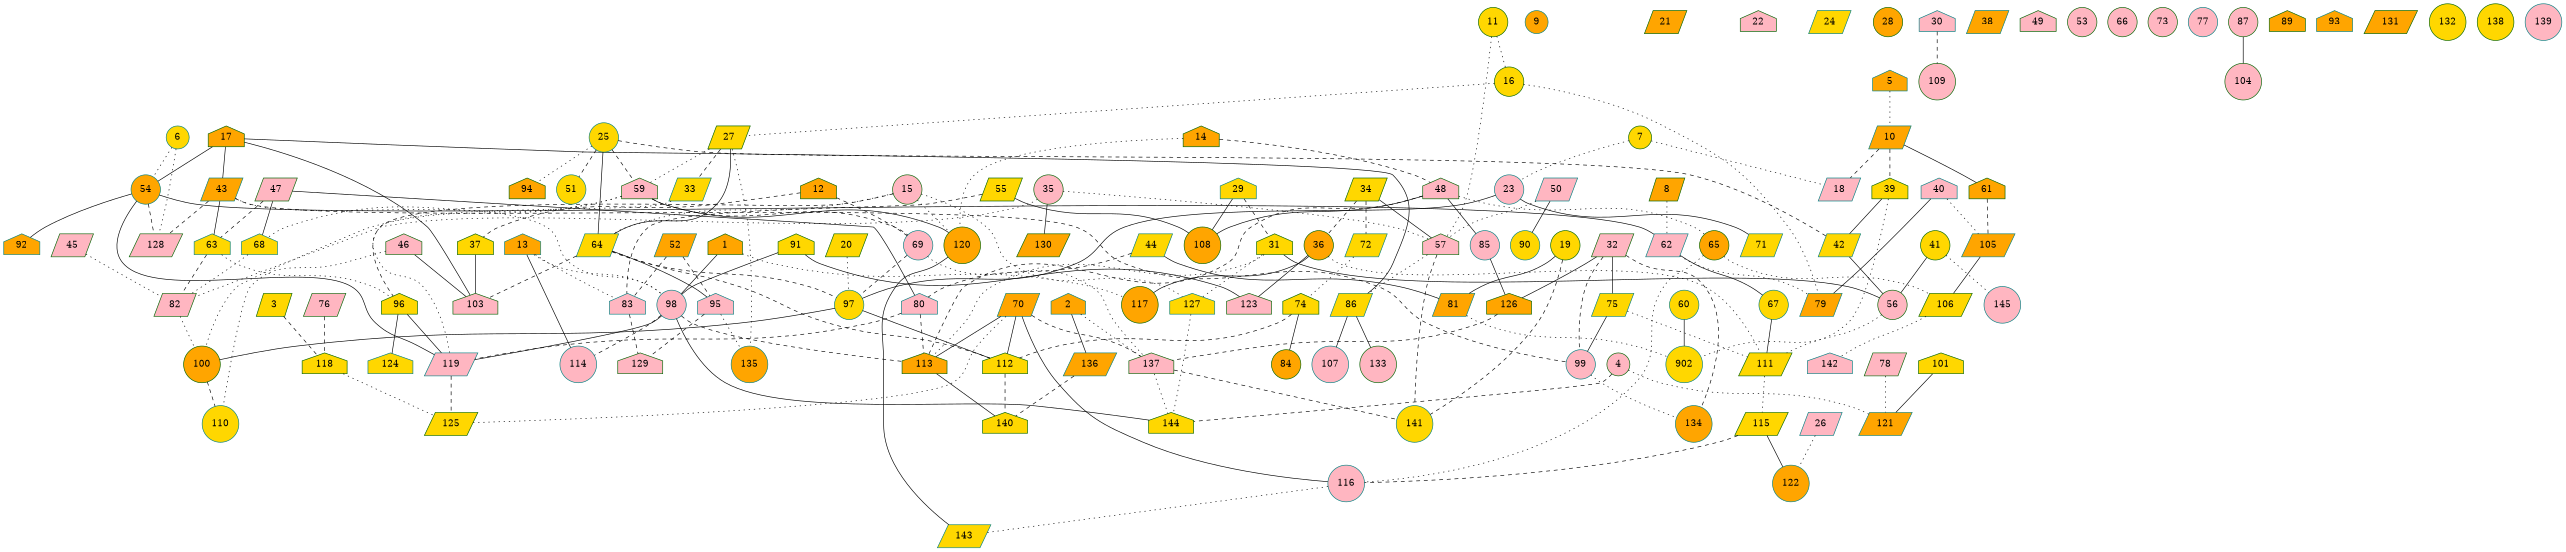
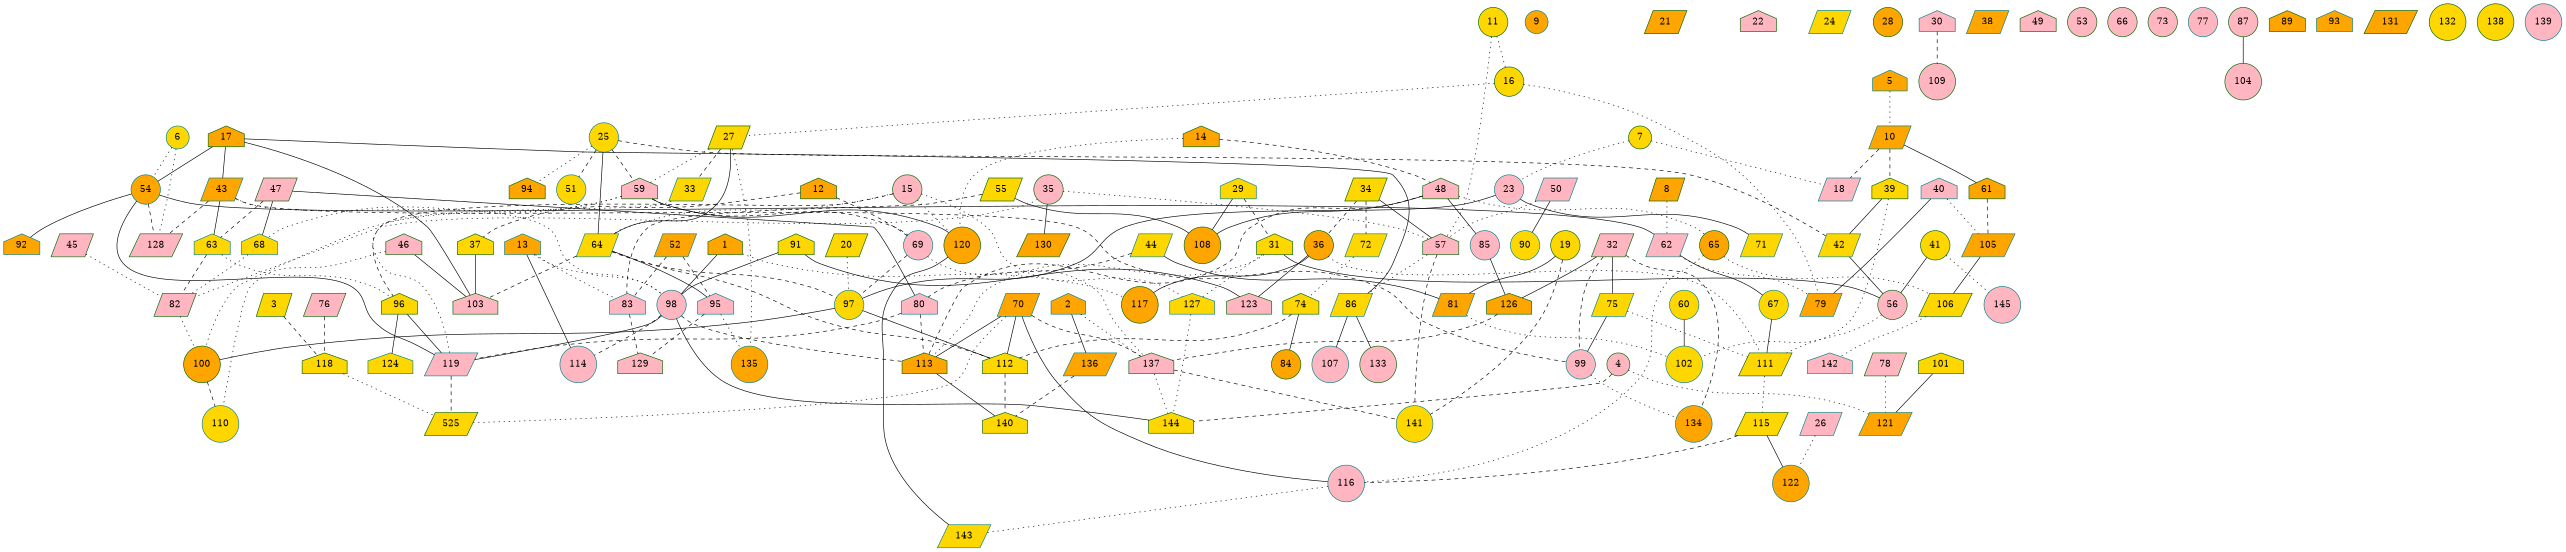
(1684, 364) -> (1684, 364)
(451, 424) -> (451, 424)
